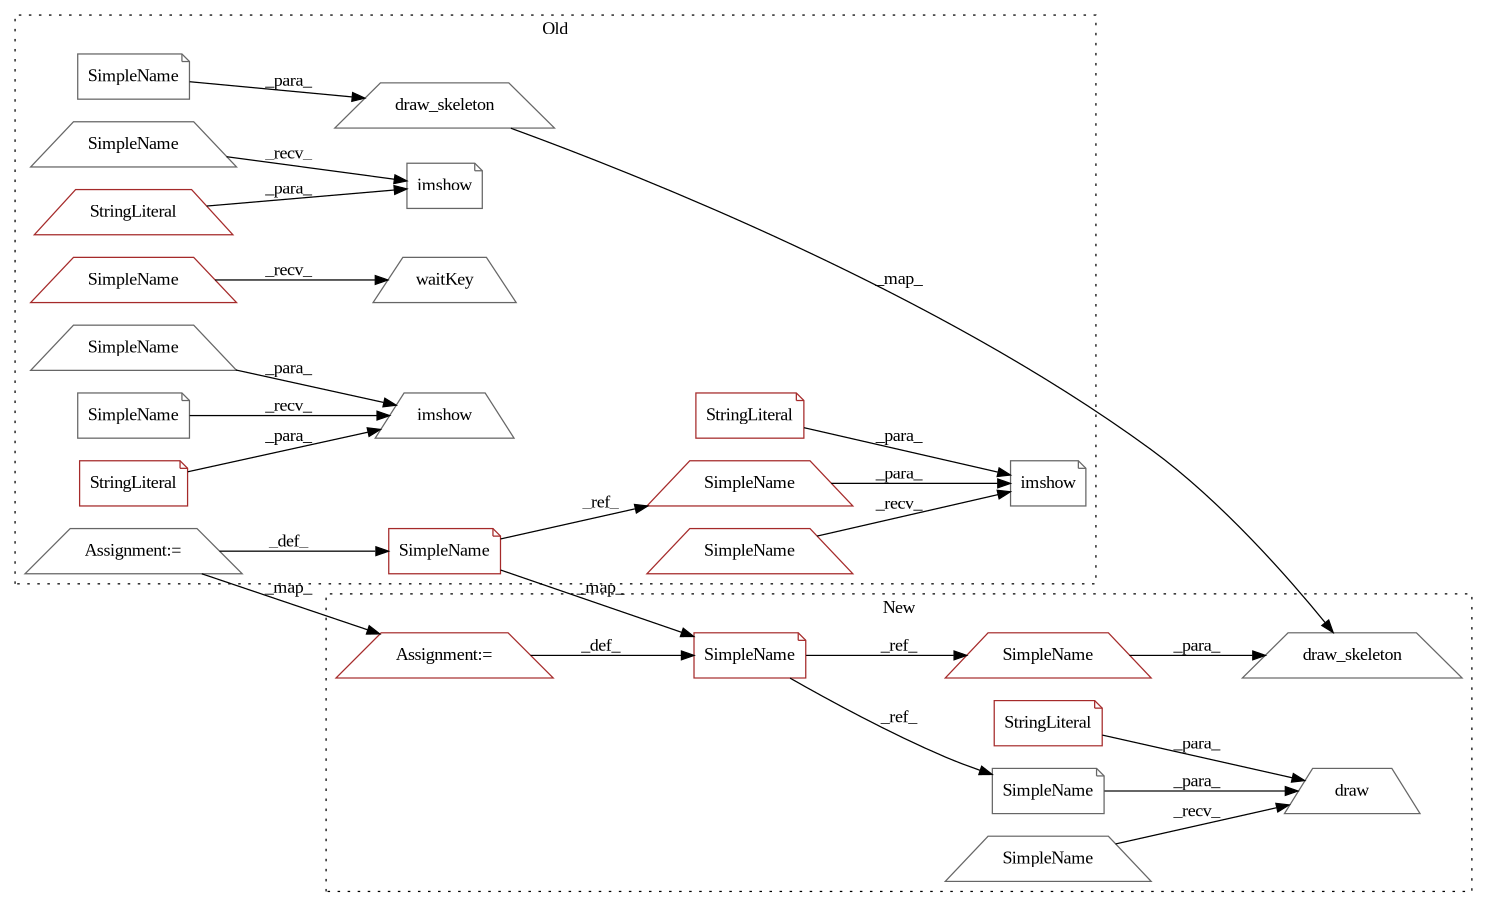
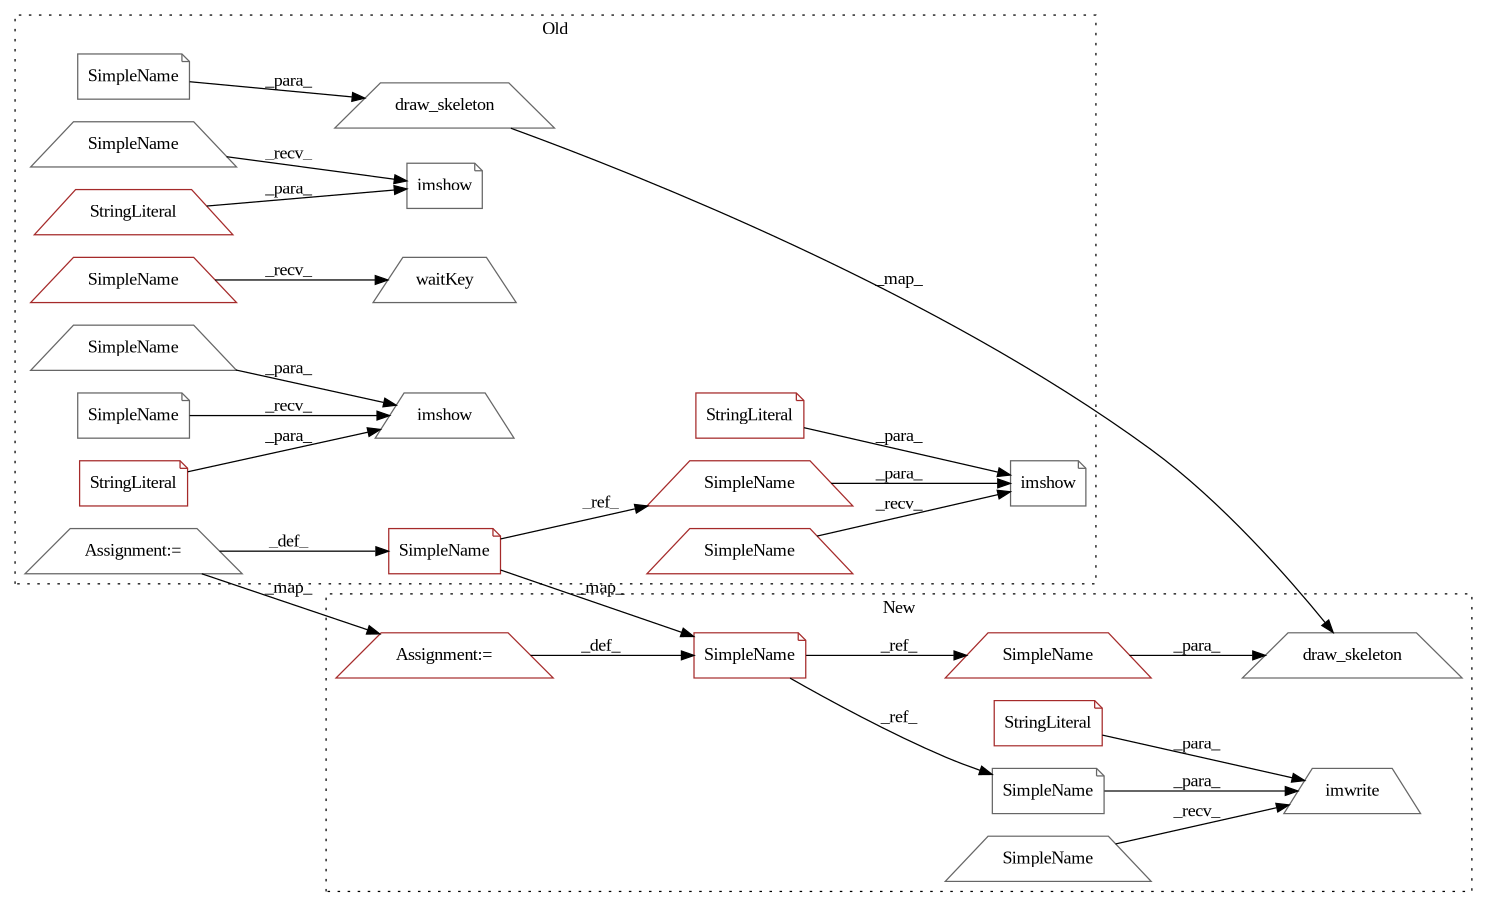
(1352, 791) -> (1352, 791)
